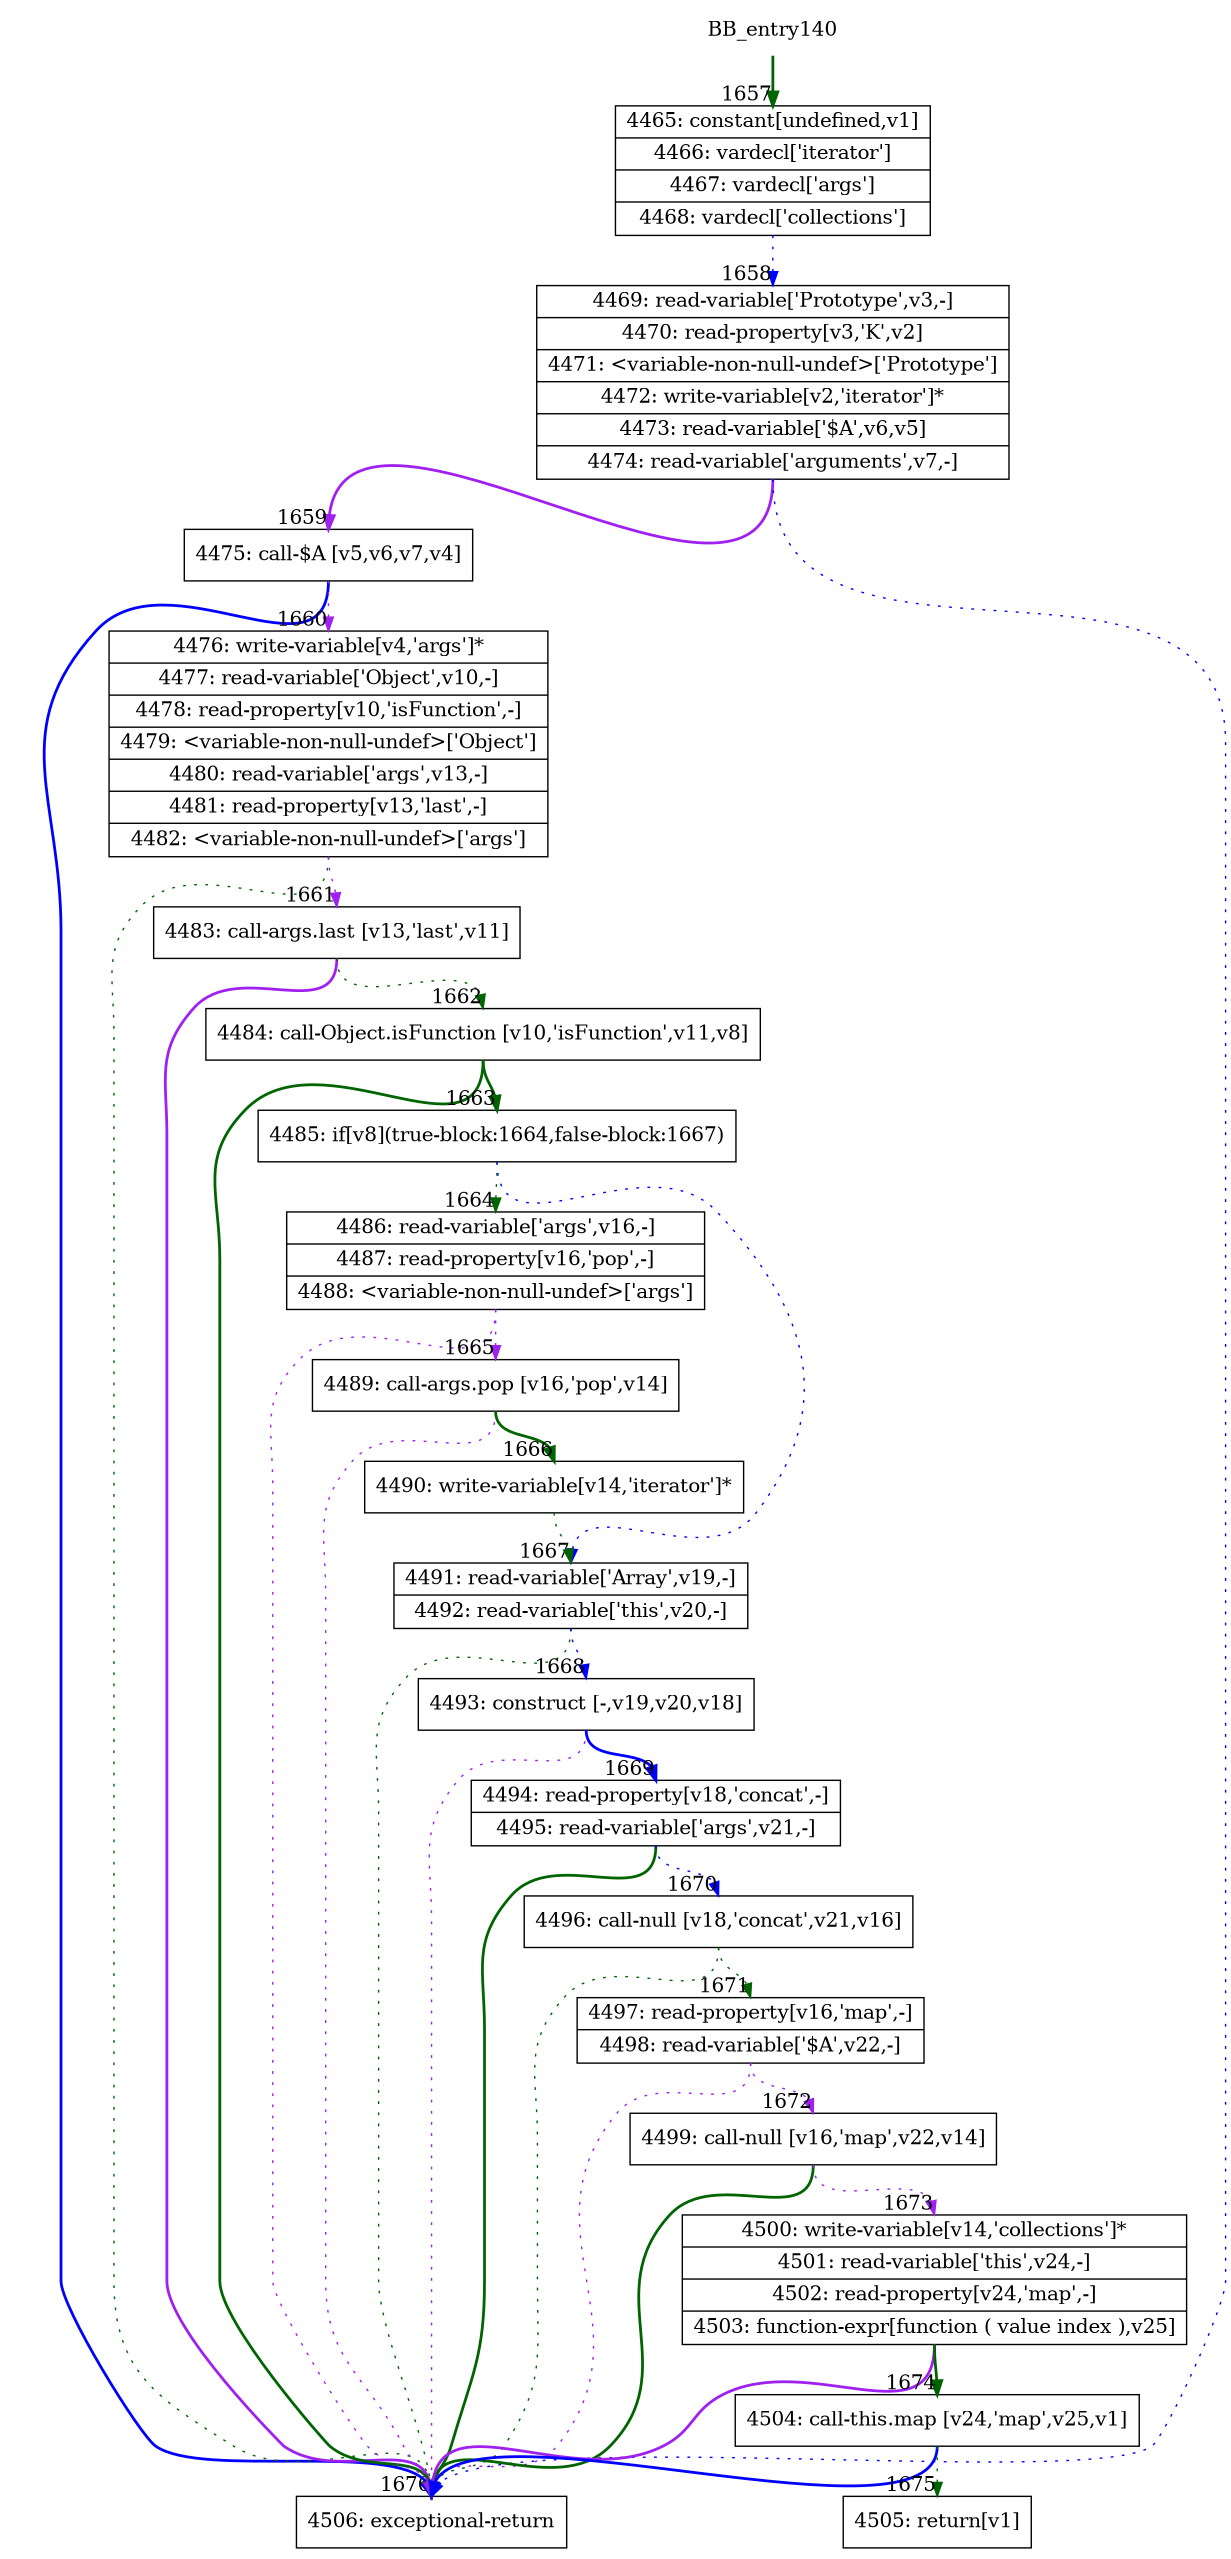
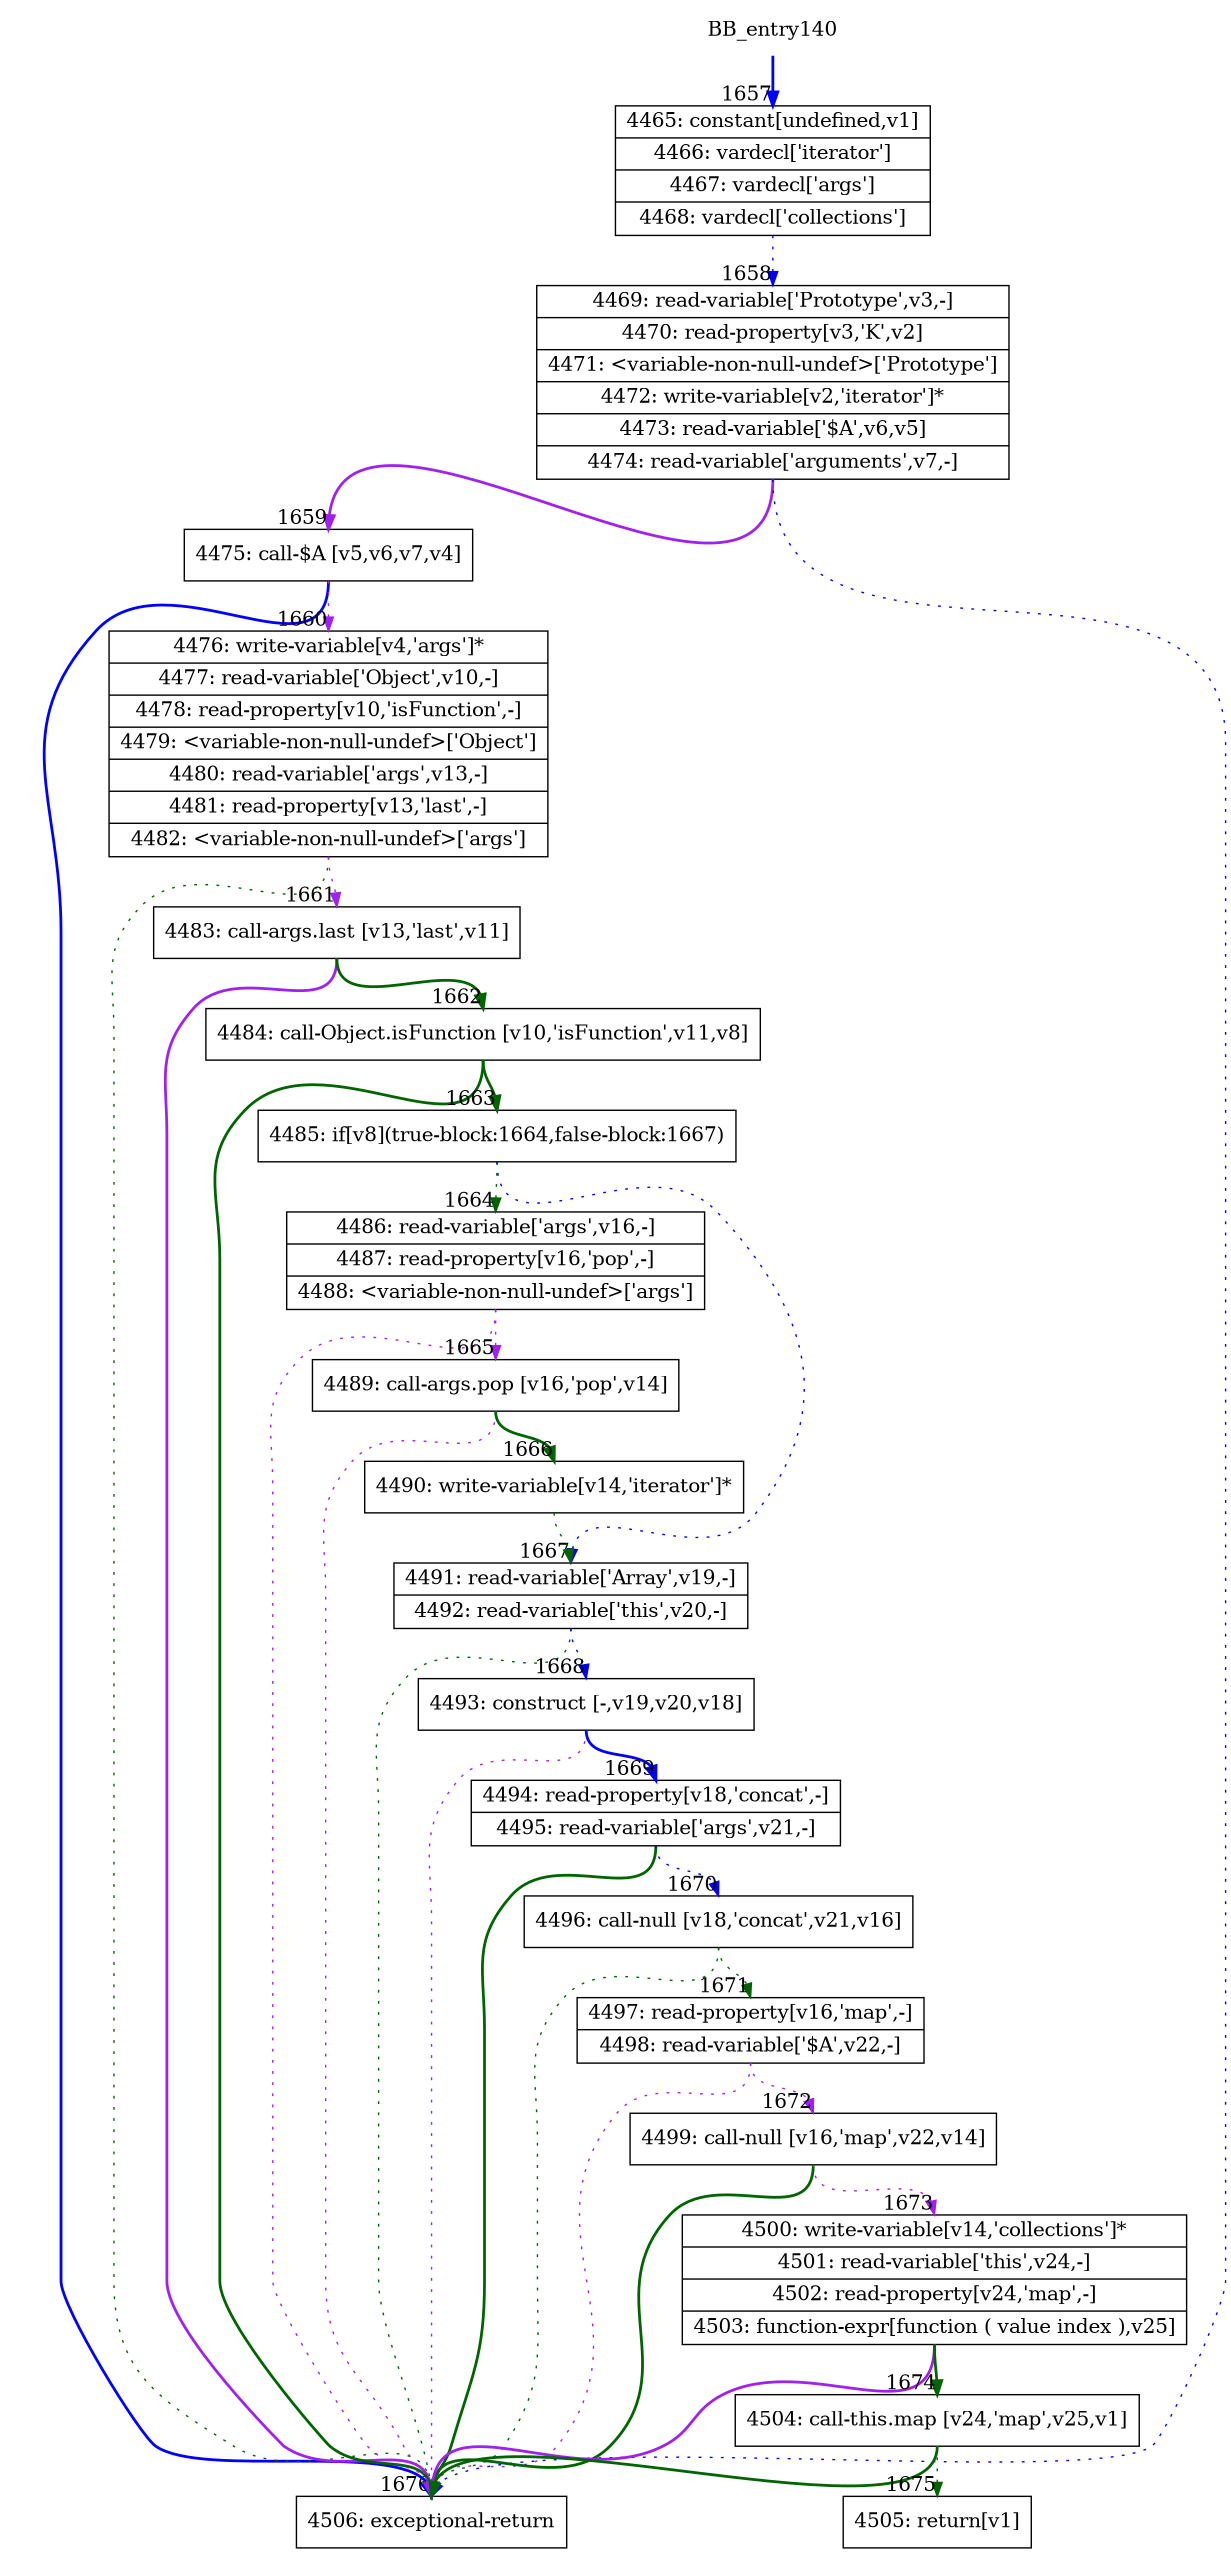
(773, 74) -> (773, 74)
(403, 984) -> (403, 984)
(691, 2472) -> (691, 2472)
